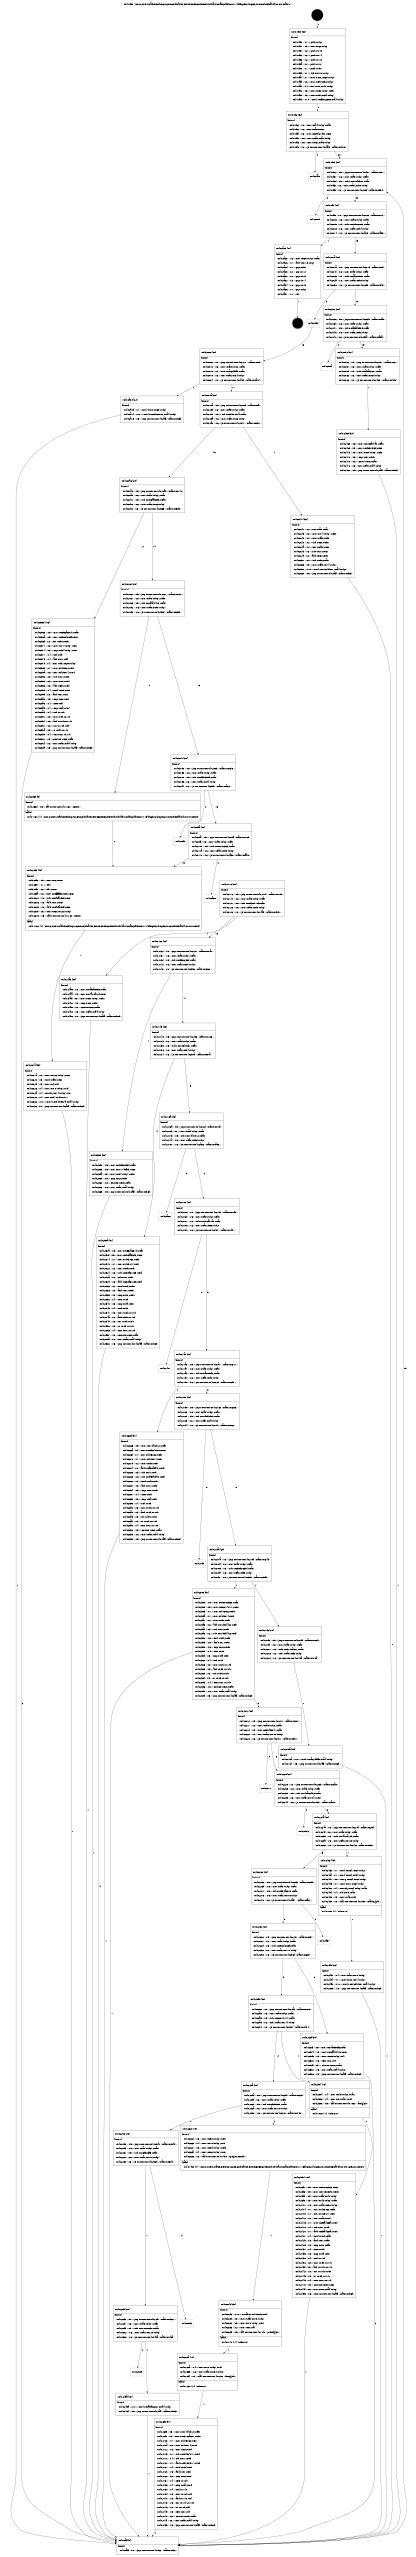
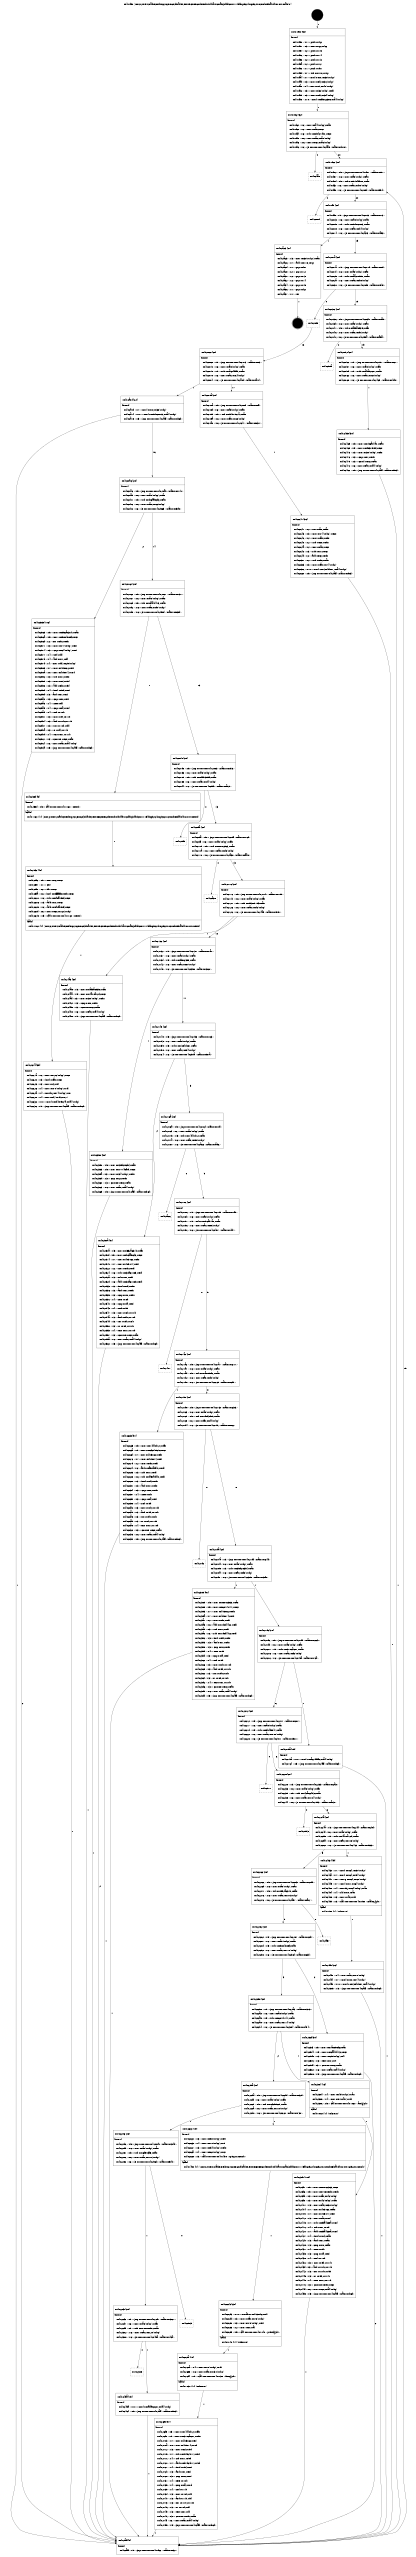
(192, 452) -> (152, 449)
(182, 862) -> (236, 869)
(257, 1703) -> (279, 1684)
